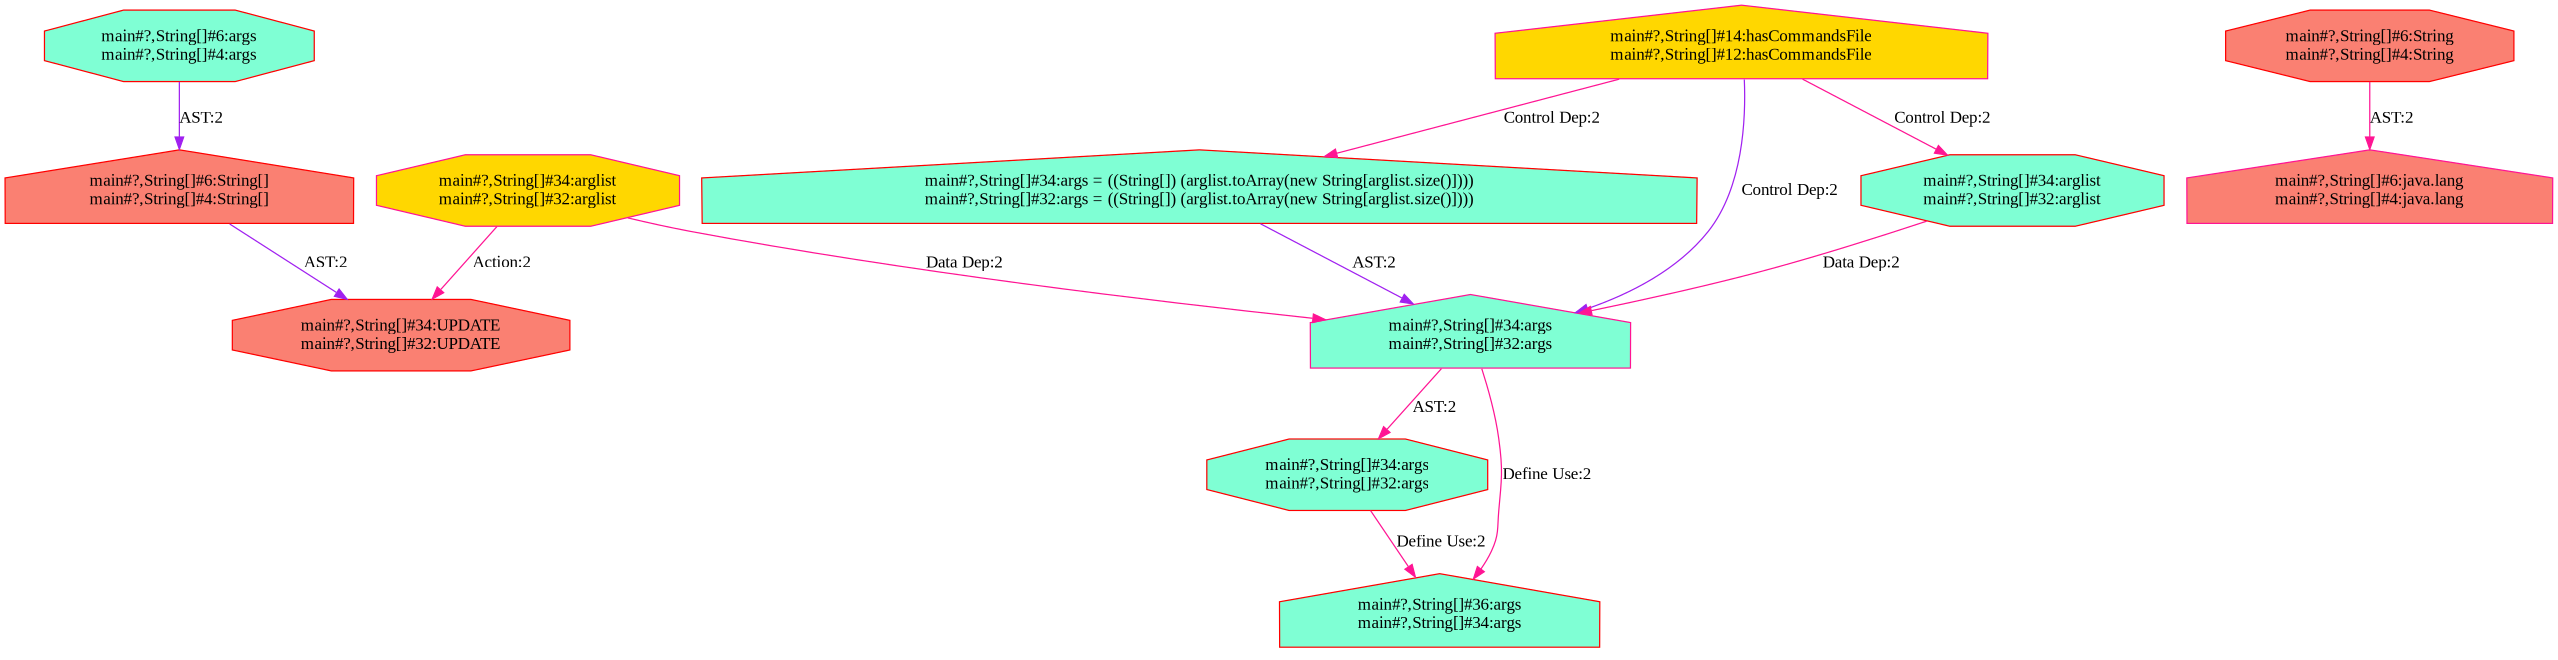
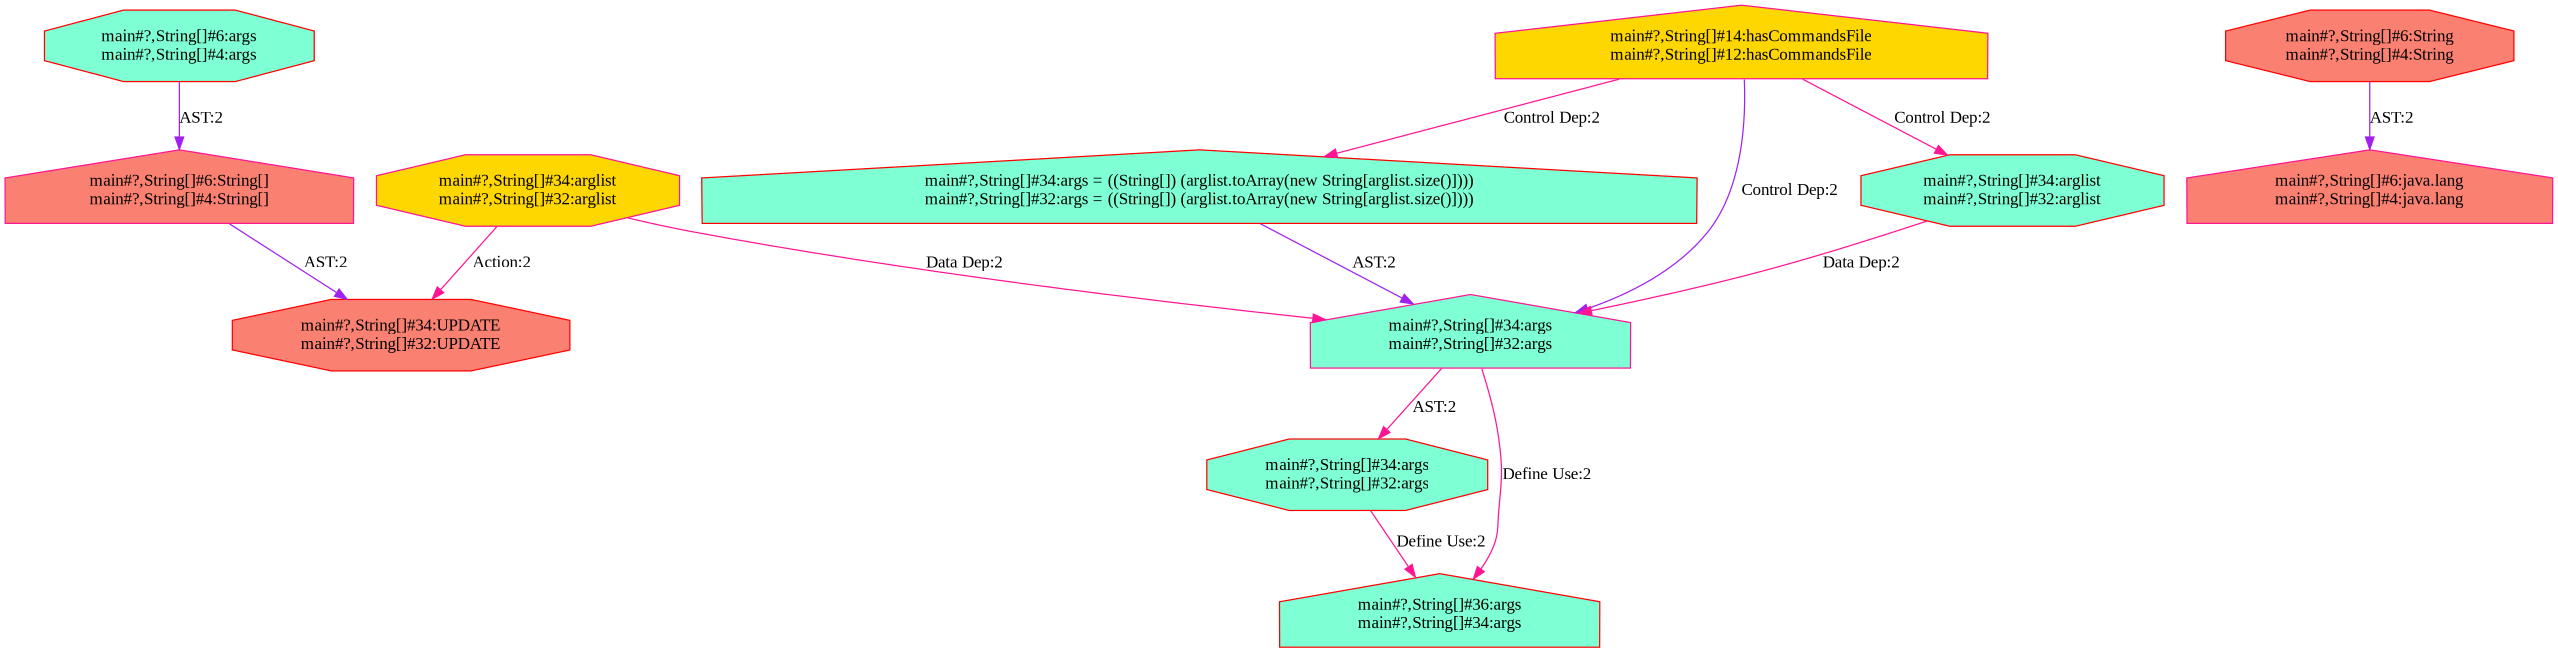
(2370, 109) -> (2370, 109)
(179, 191) -> (179, 191)
